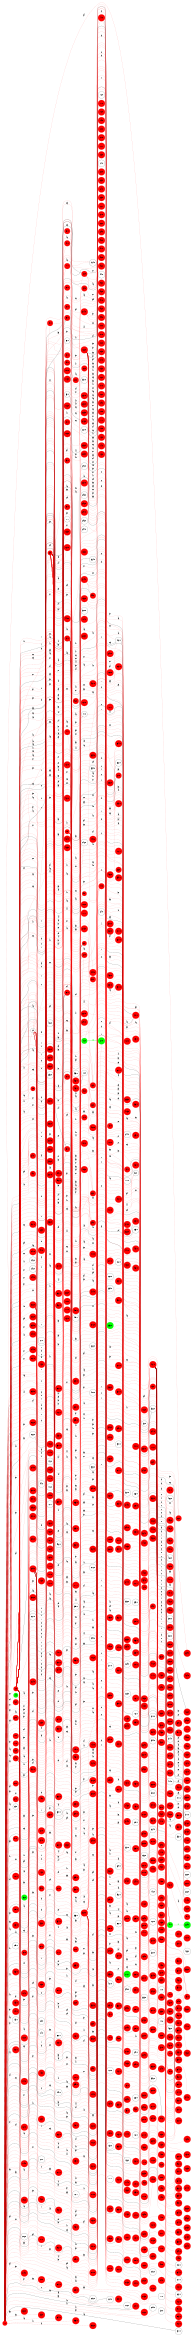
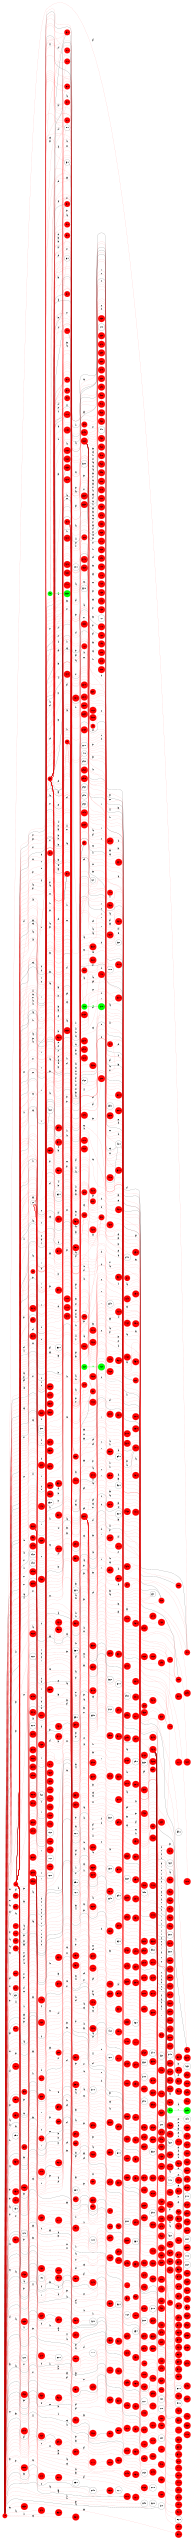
(96, 514) -> (121, 1185)
none -> (58, 594)
none -> (93, 1367)
(93, 1393) -> none
